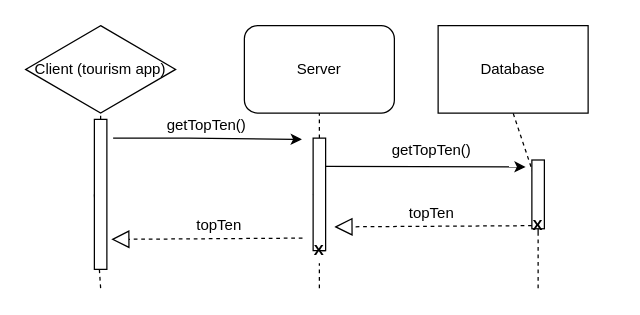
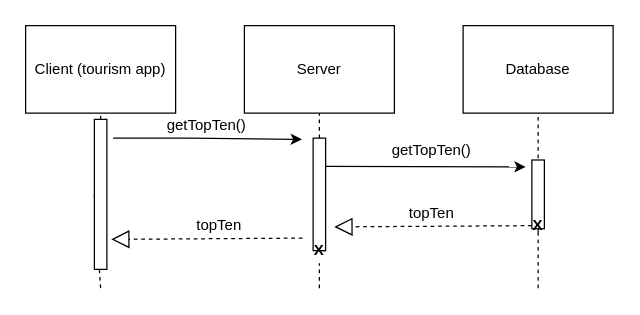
(101, 69) -> (101, 69)
(319, 69) -> (319, 69)
(513, 69) -> (538, 69)
